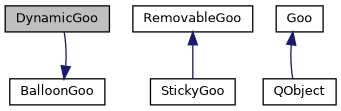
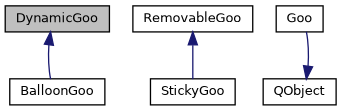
(66, 49) -> (49, 62)
(291, 62) -> (308, 49)
